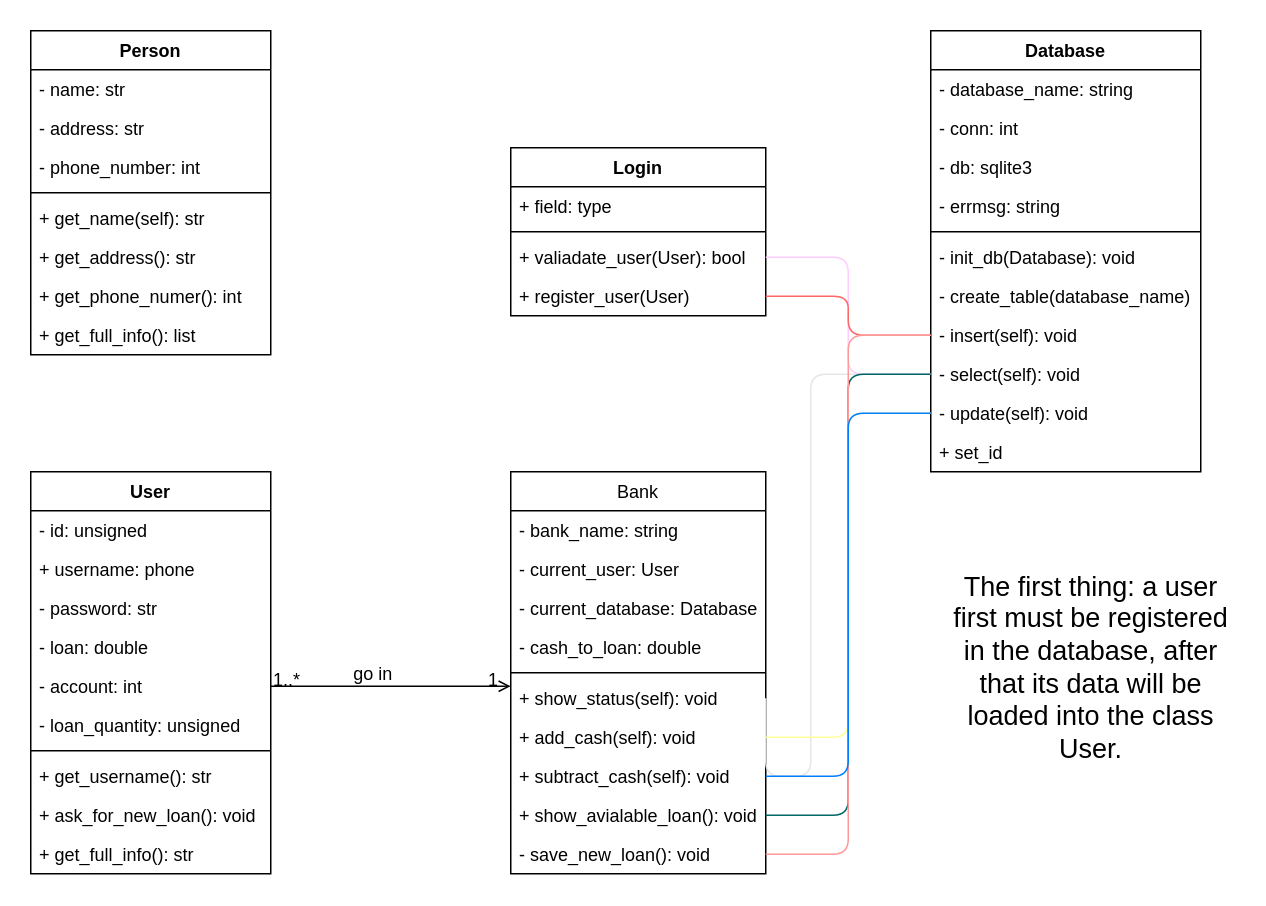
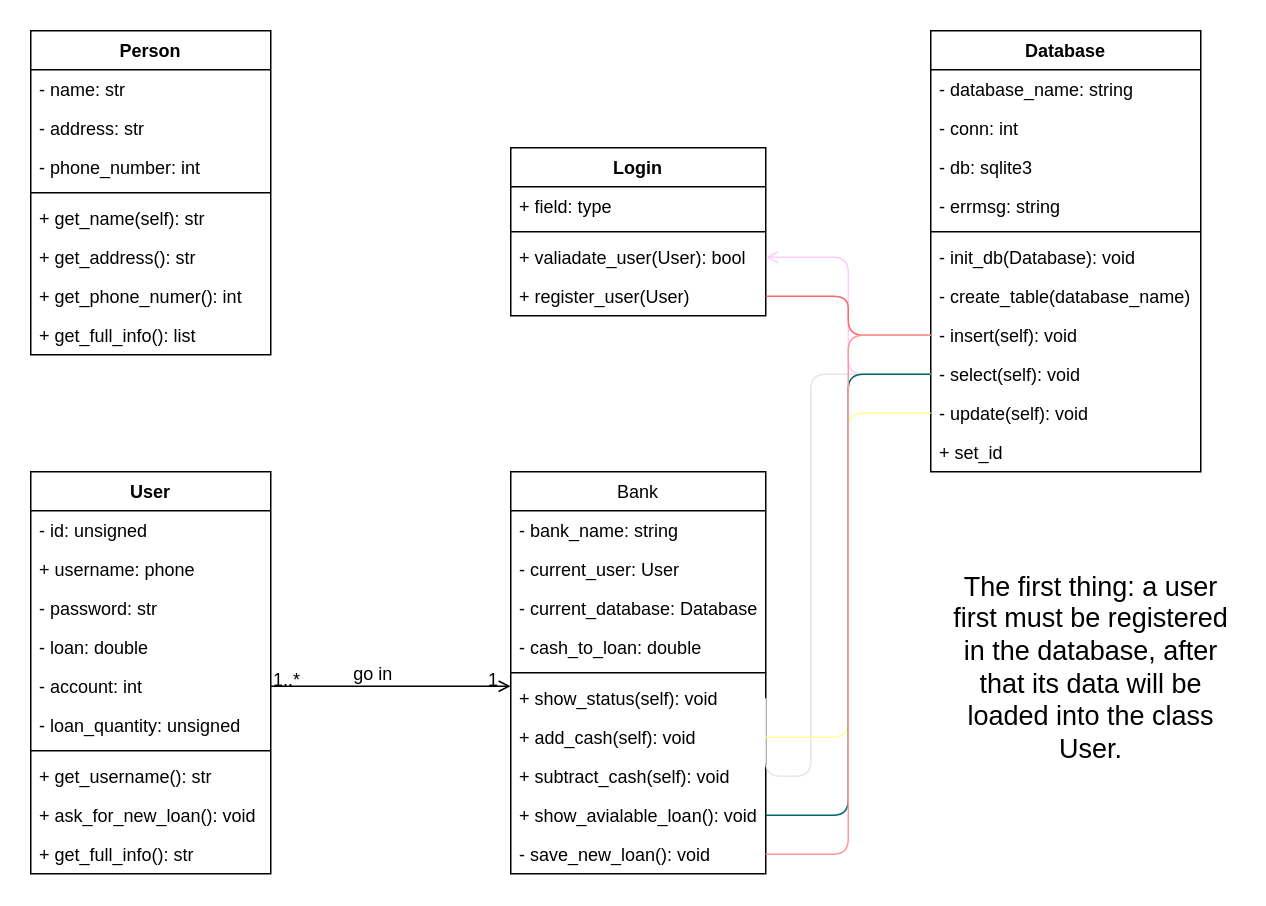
(771, 257) -> (772, 257)
(824, 776) -> none
